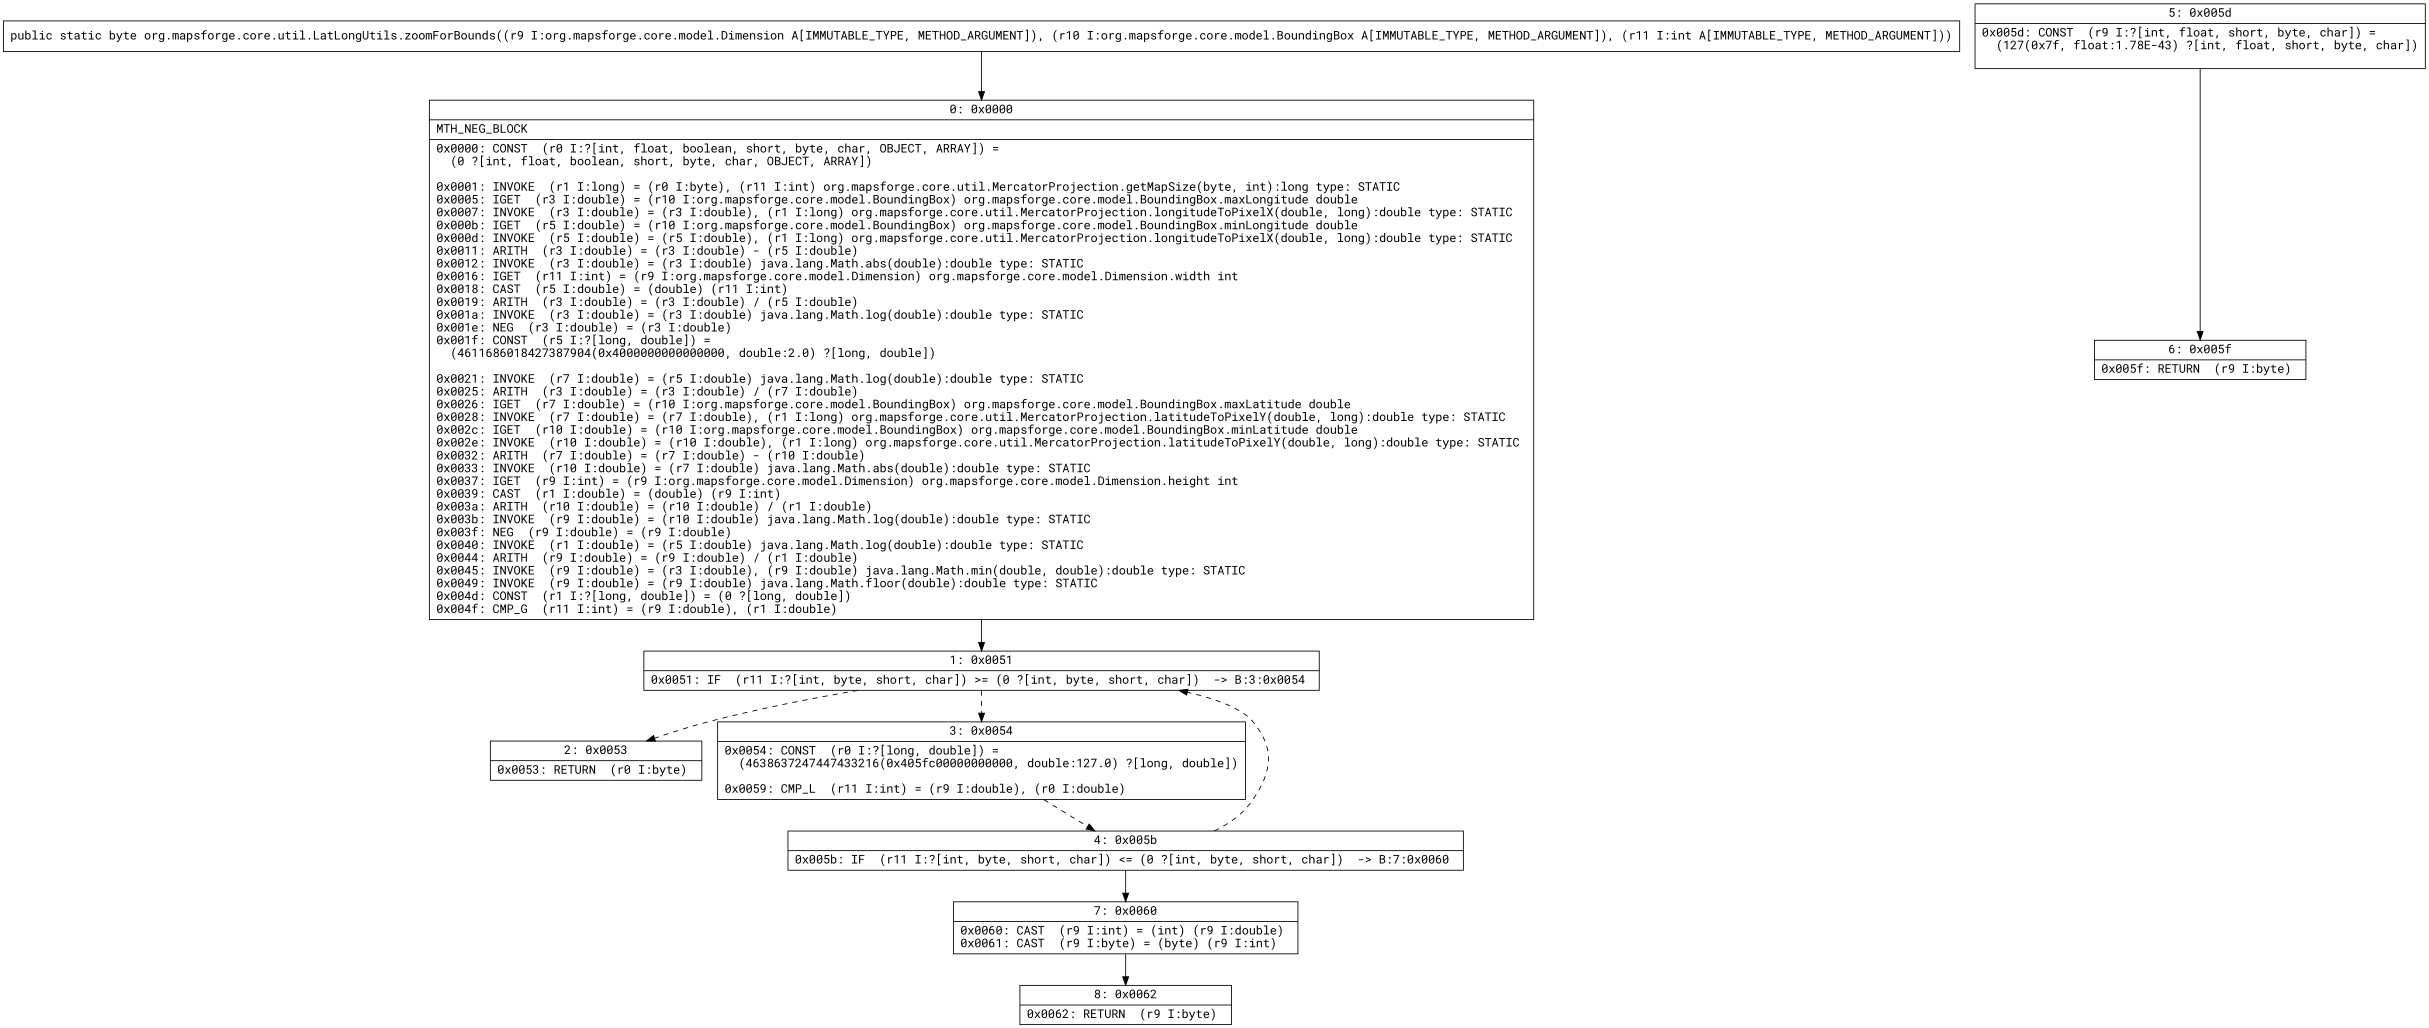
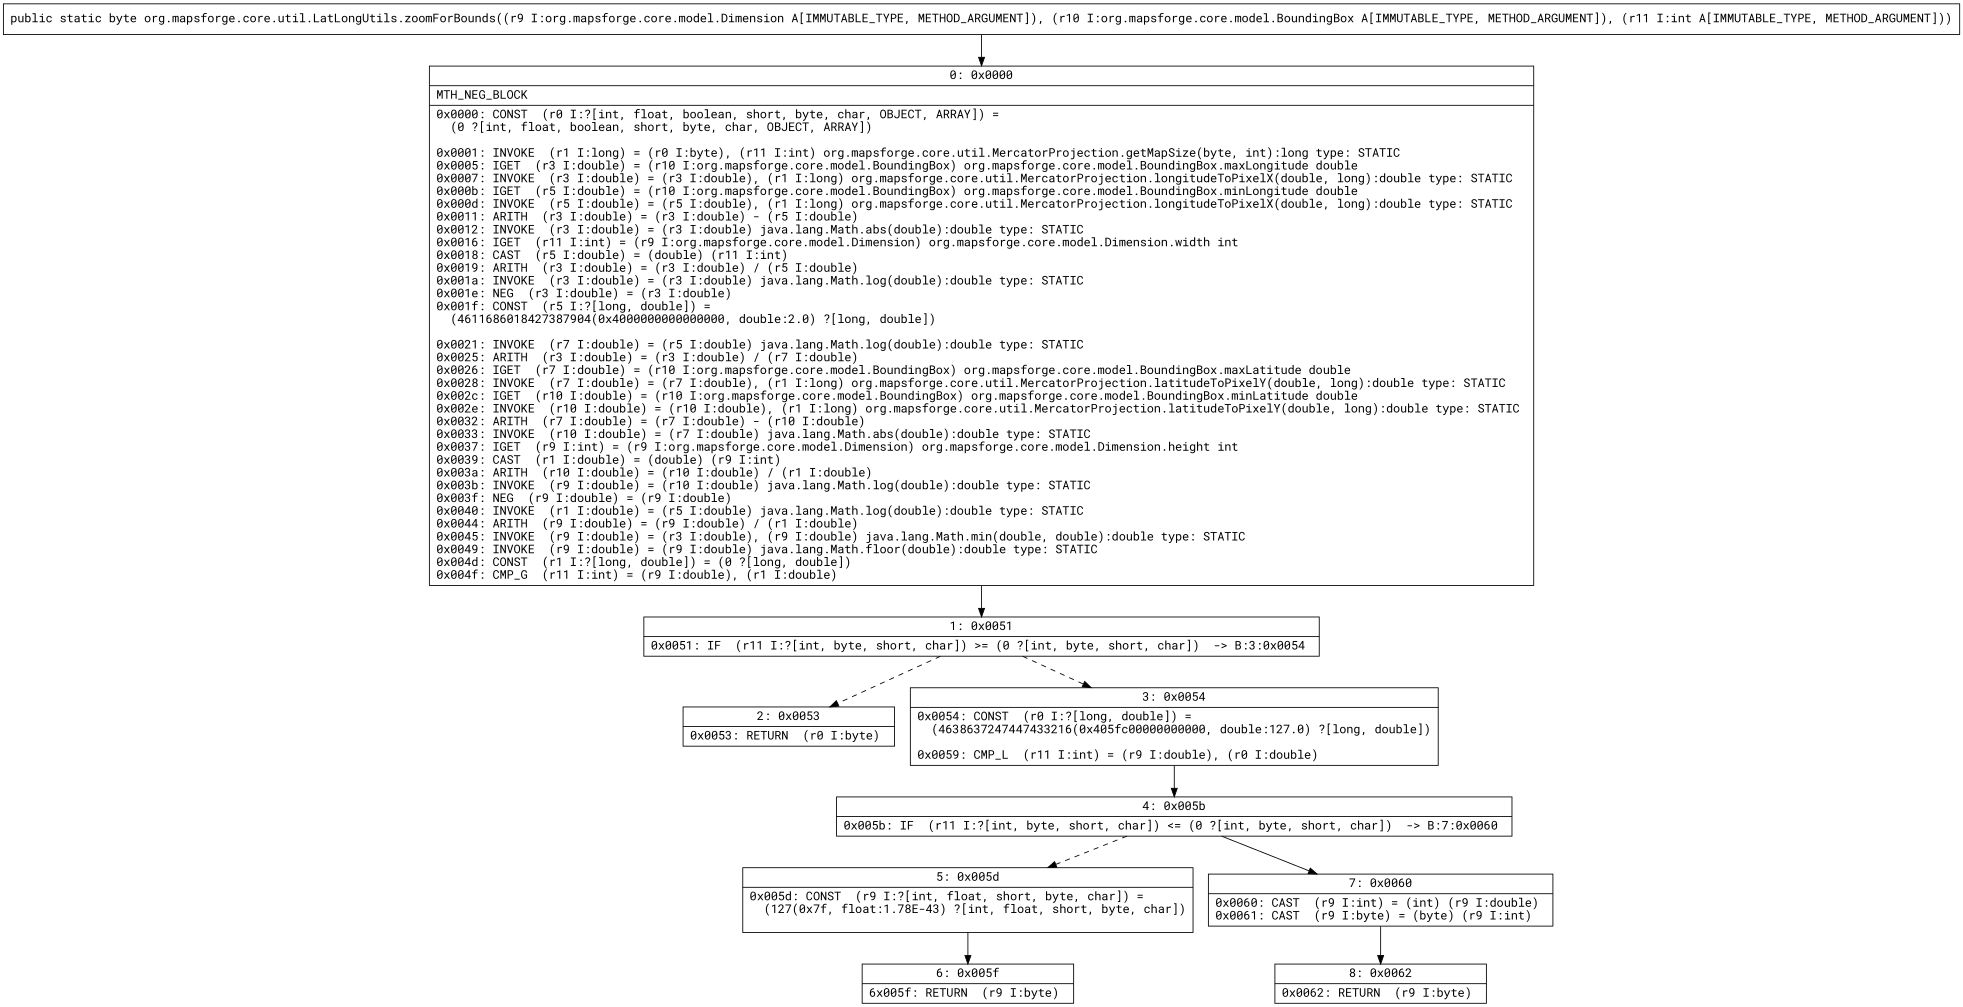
(2200, 369) -> (968, 993)
(1267, 749) -> (1091, 850)
(1066, 813) -> (1174, 777)
